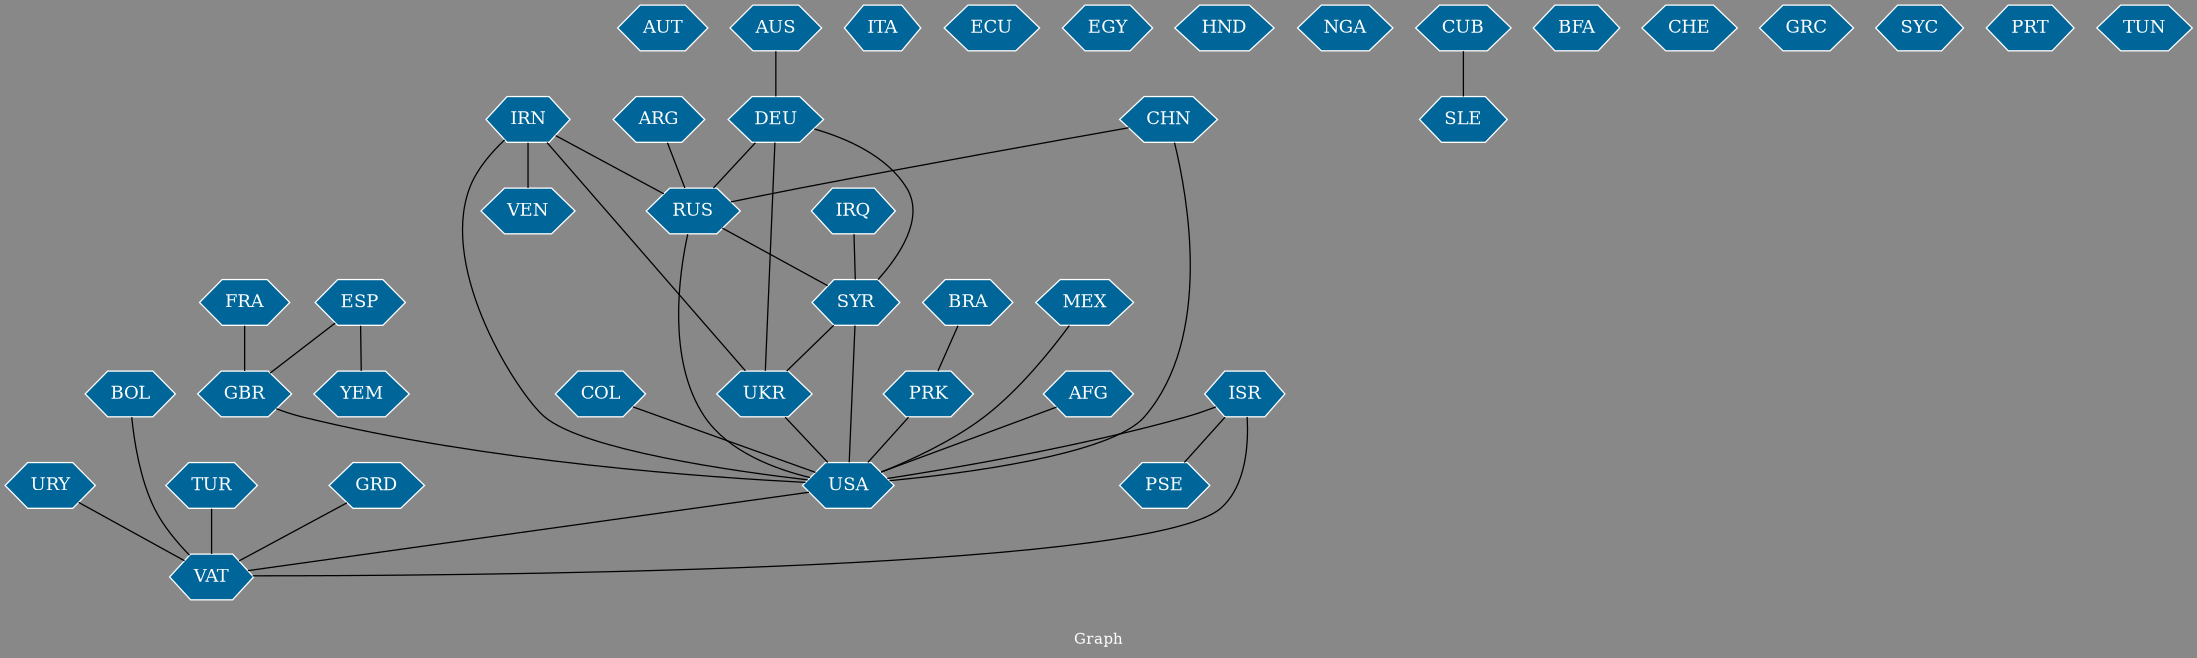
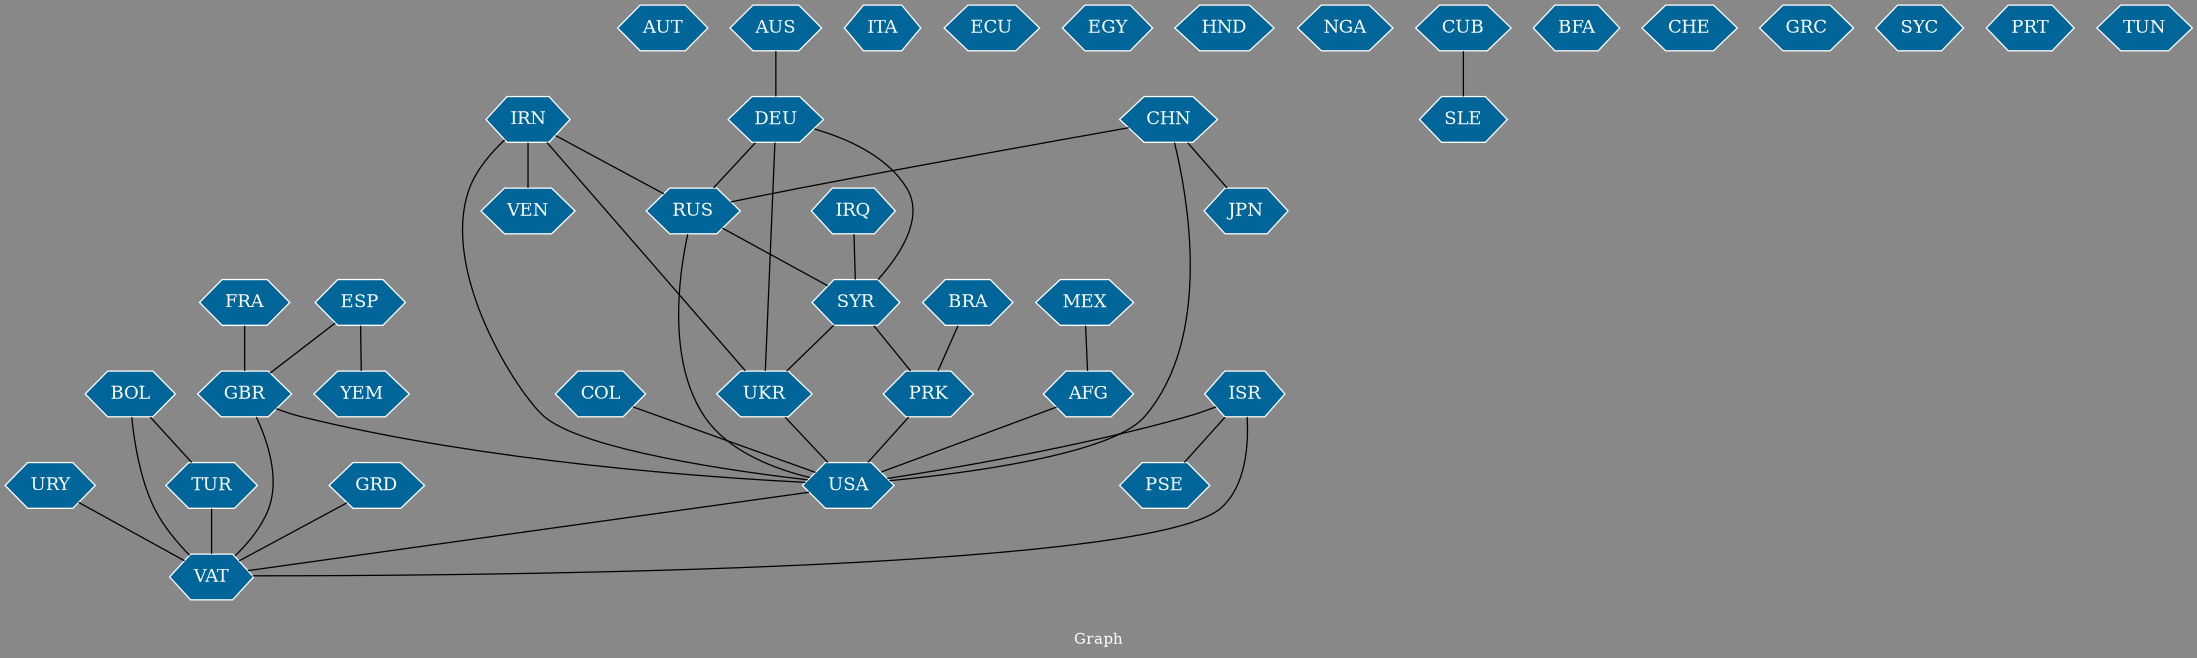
(659, 119) -> none
none -> (1246, 211)
(852, 394) -> (892, 348)
(987, 414) -> (1087, 348)
none -> (171, 440)
none -> (272, 491)
